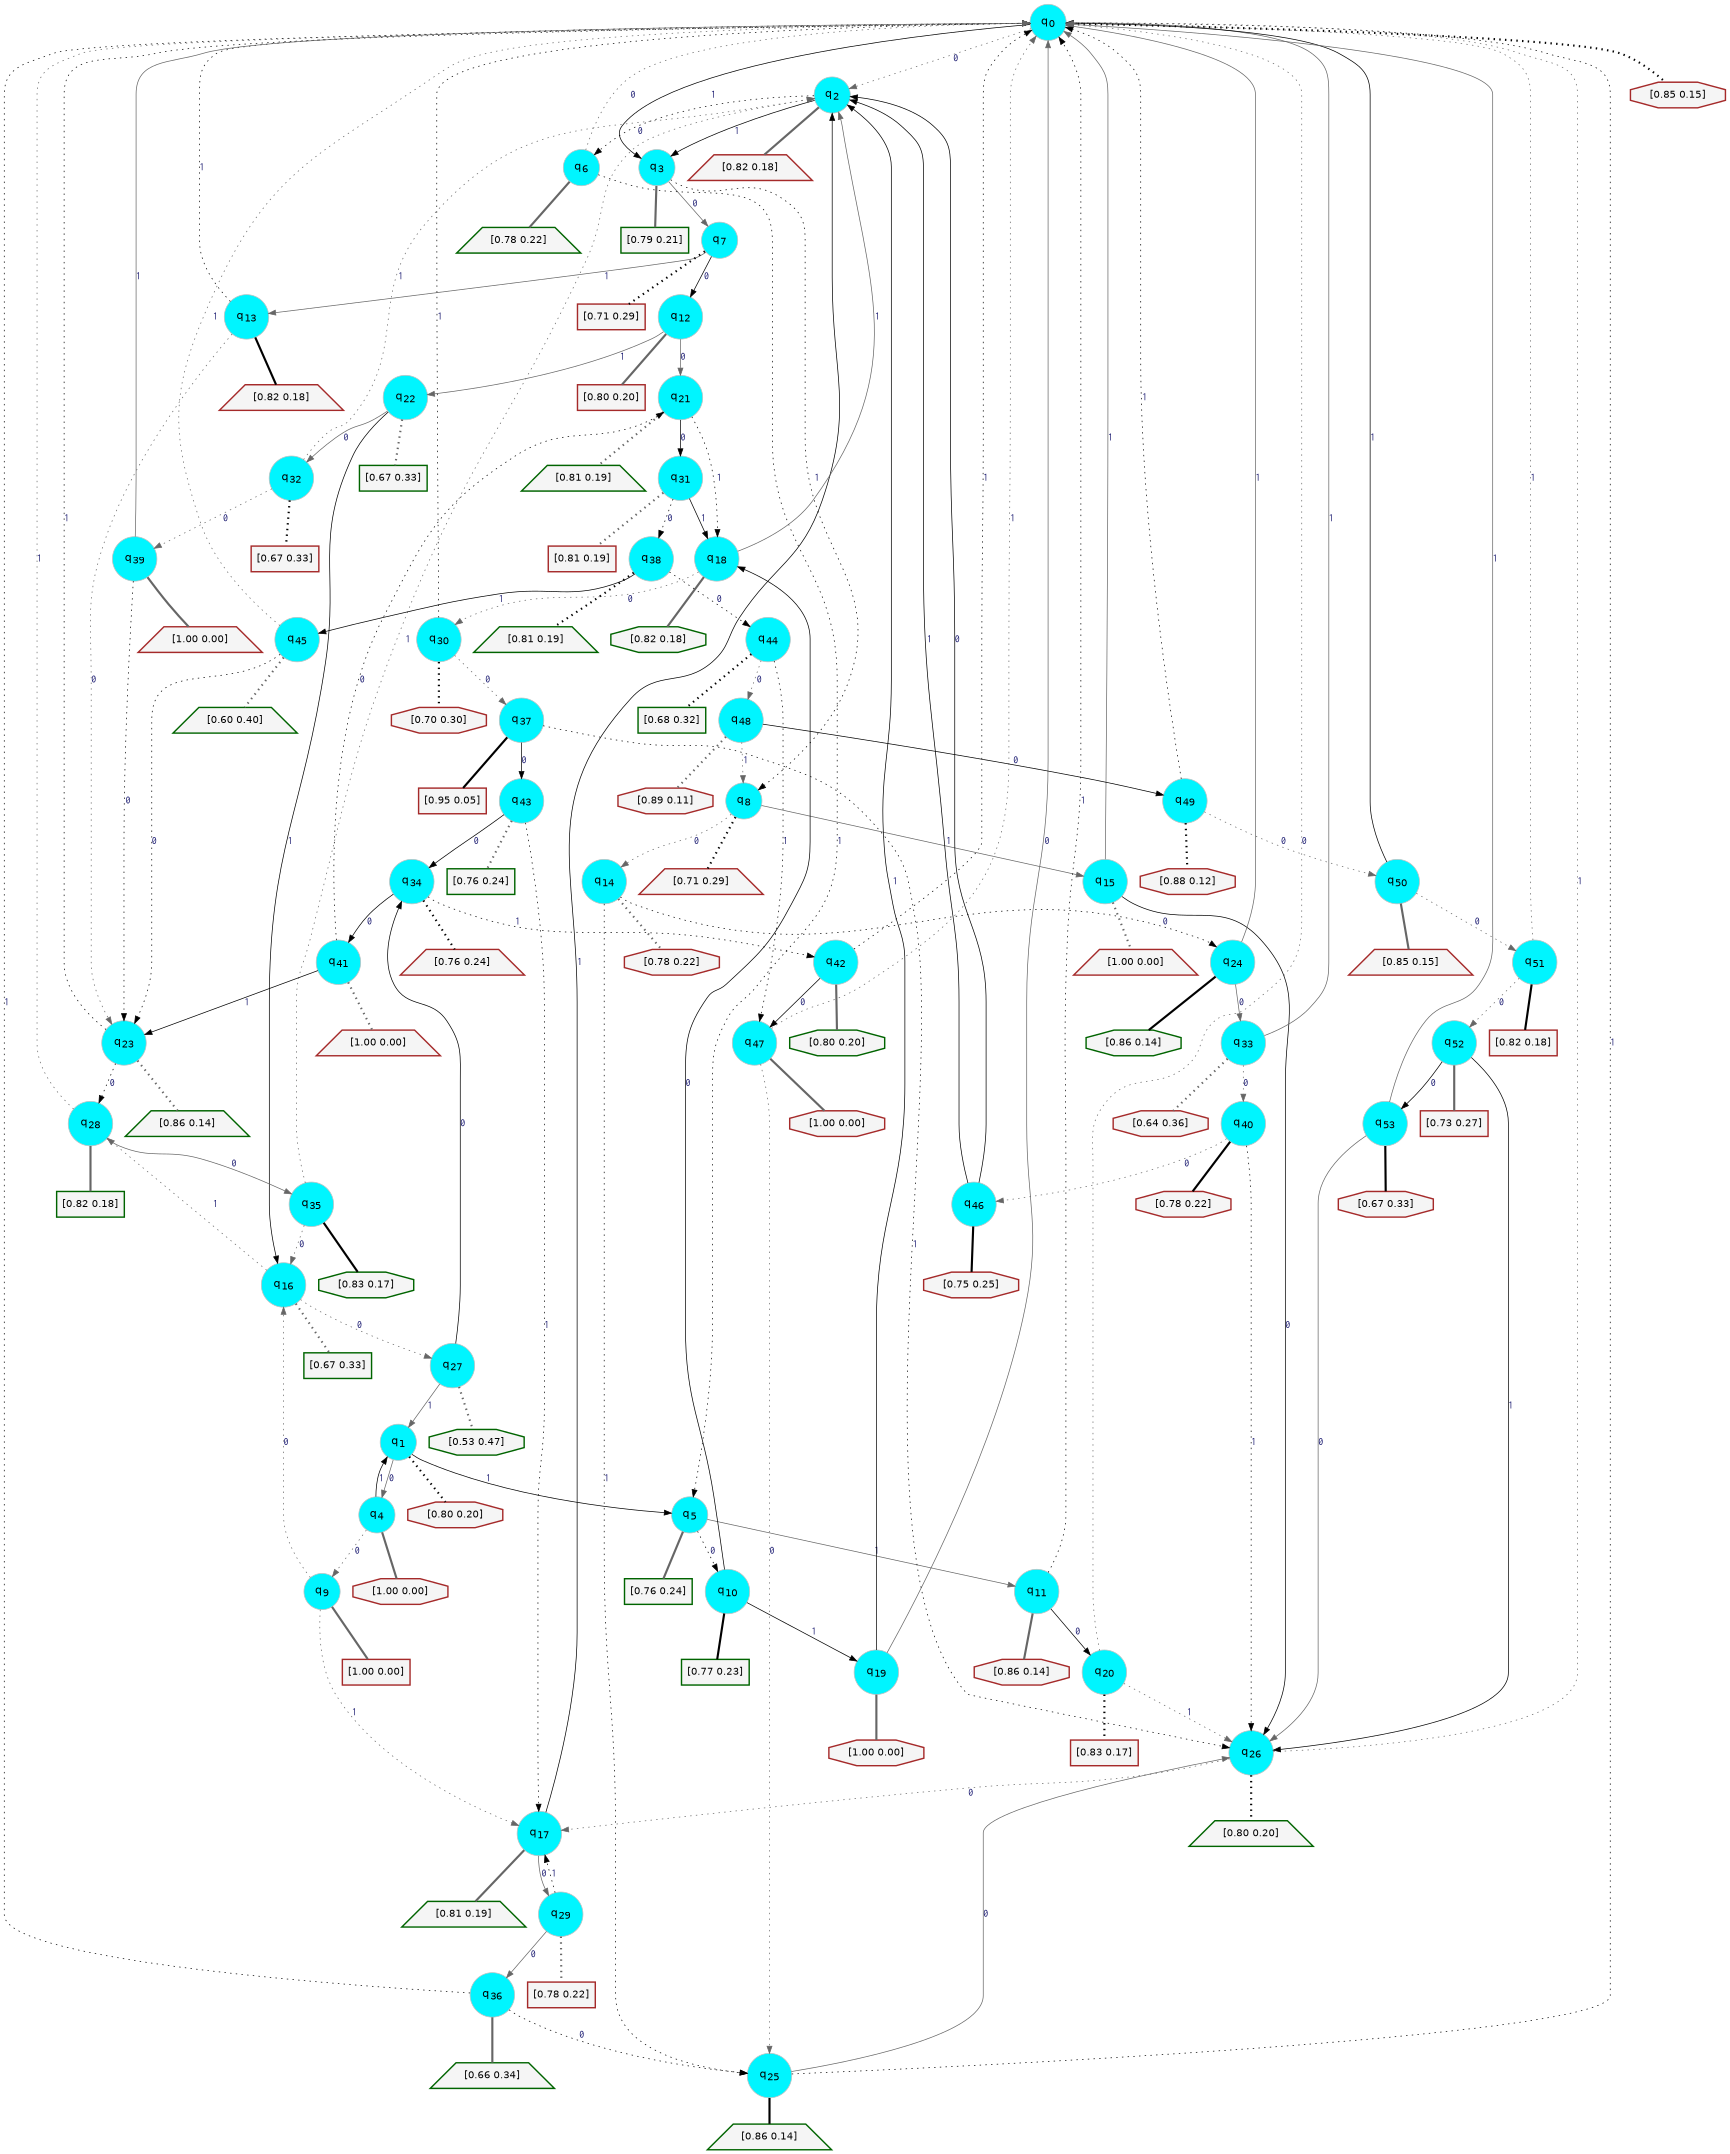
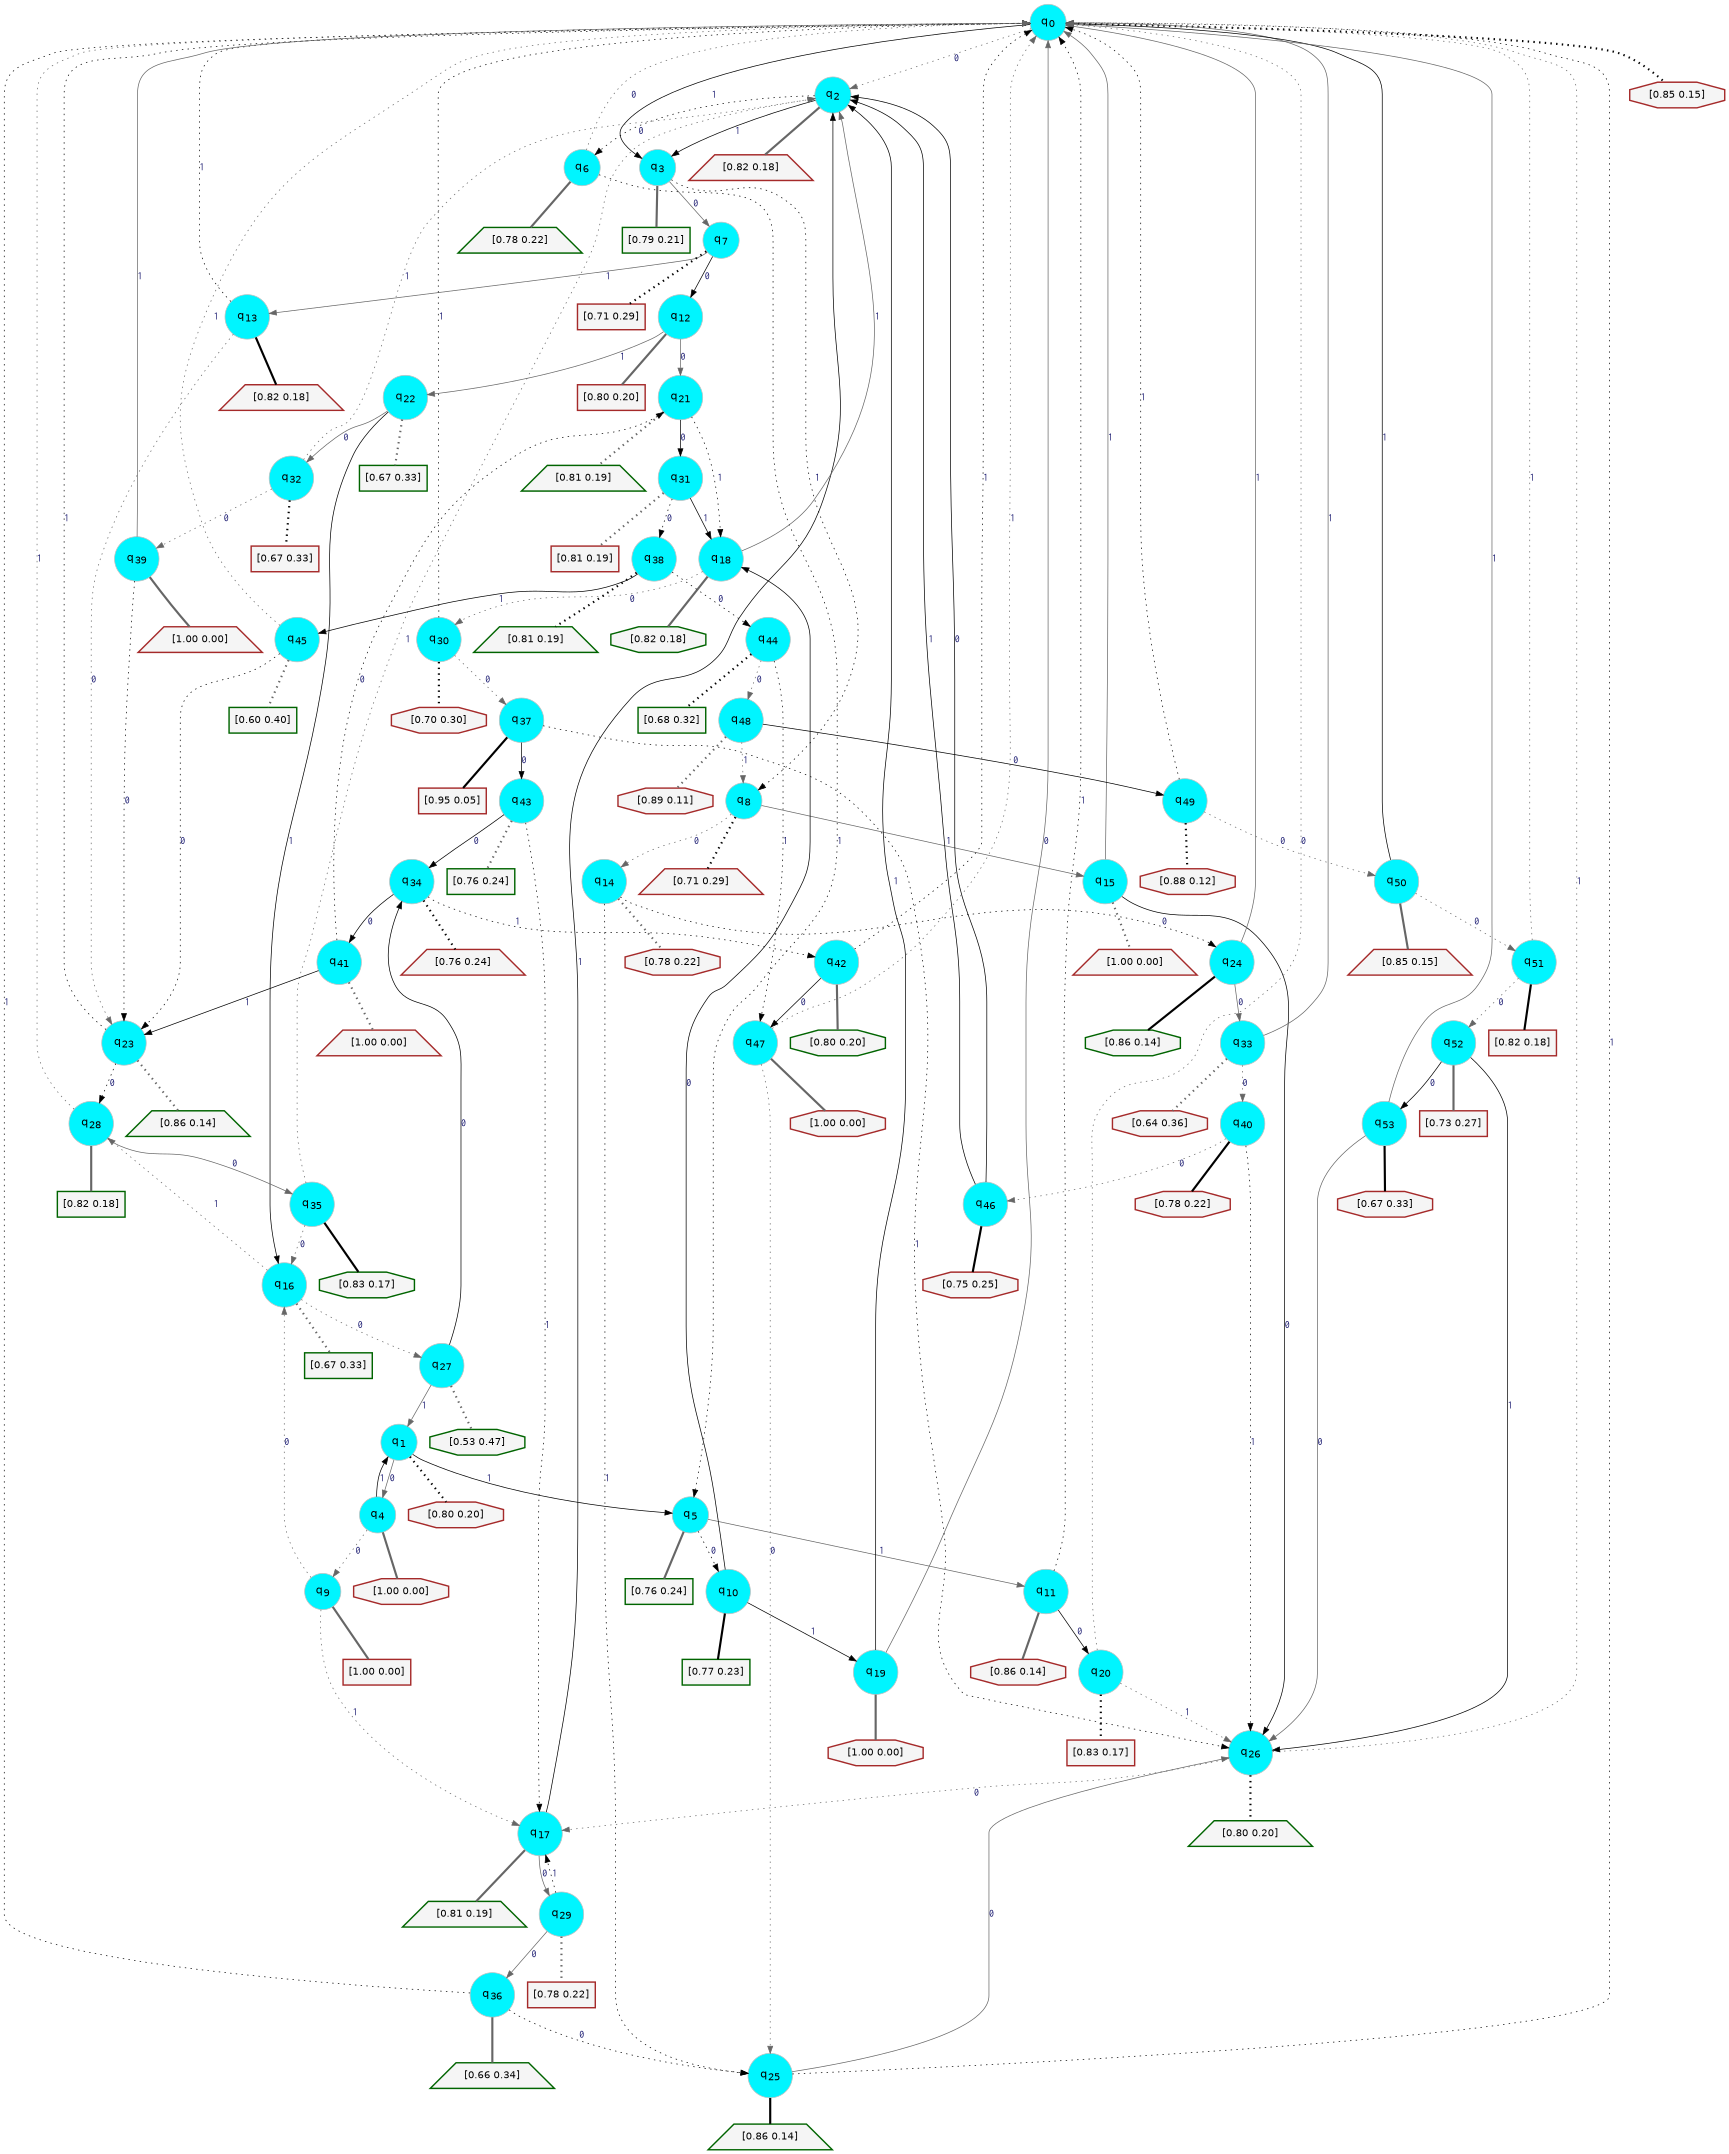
(235, 720) -> (263, 720)
